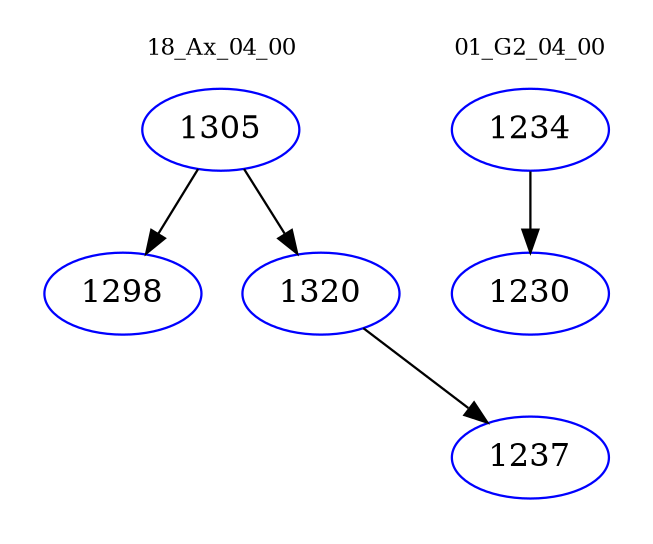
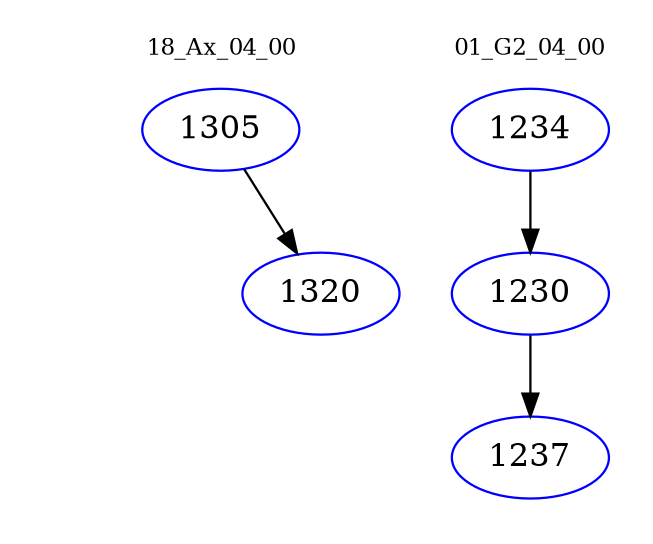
(123, 294) -> none
(416, 368) -> (530, 364)
